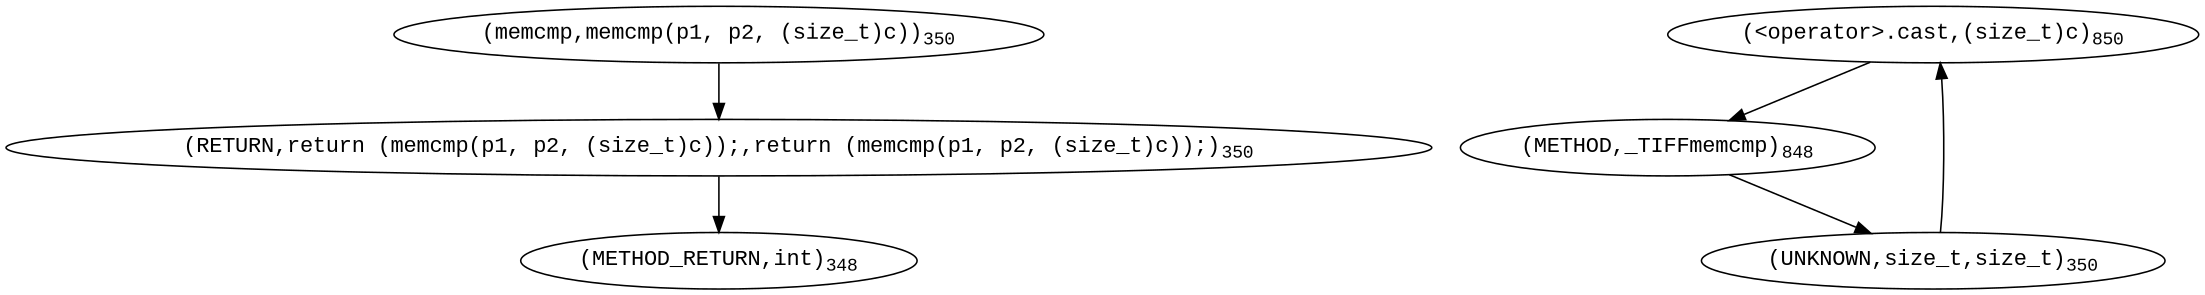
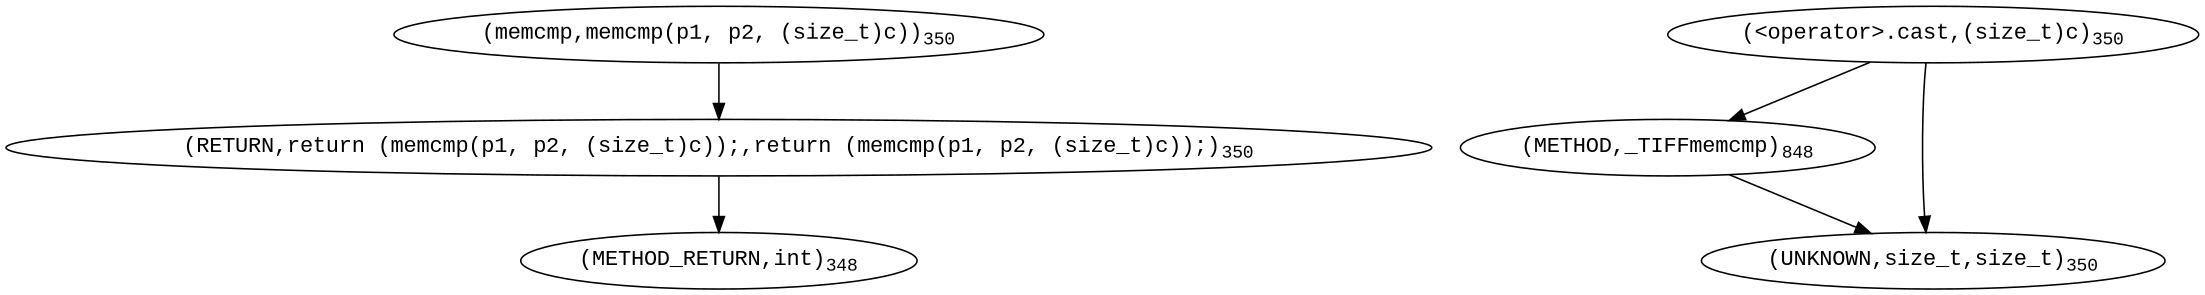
(2108, 32) -> (2108, 32)
(1944, 156) -> (1923, 140)
